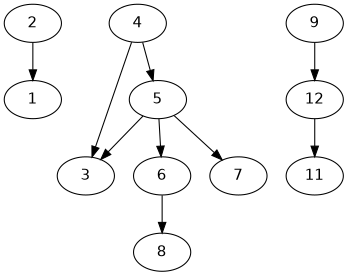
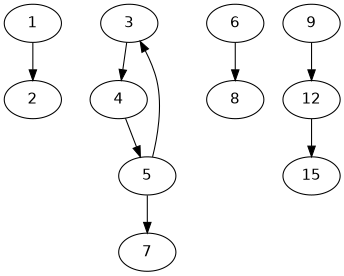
(33, 56) -> (33, 56)
(114, 95) -> (125, 56)
(160, 133) -> none
(315, 176) -> (312, 176)
